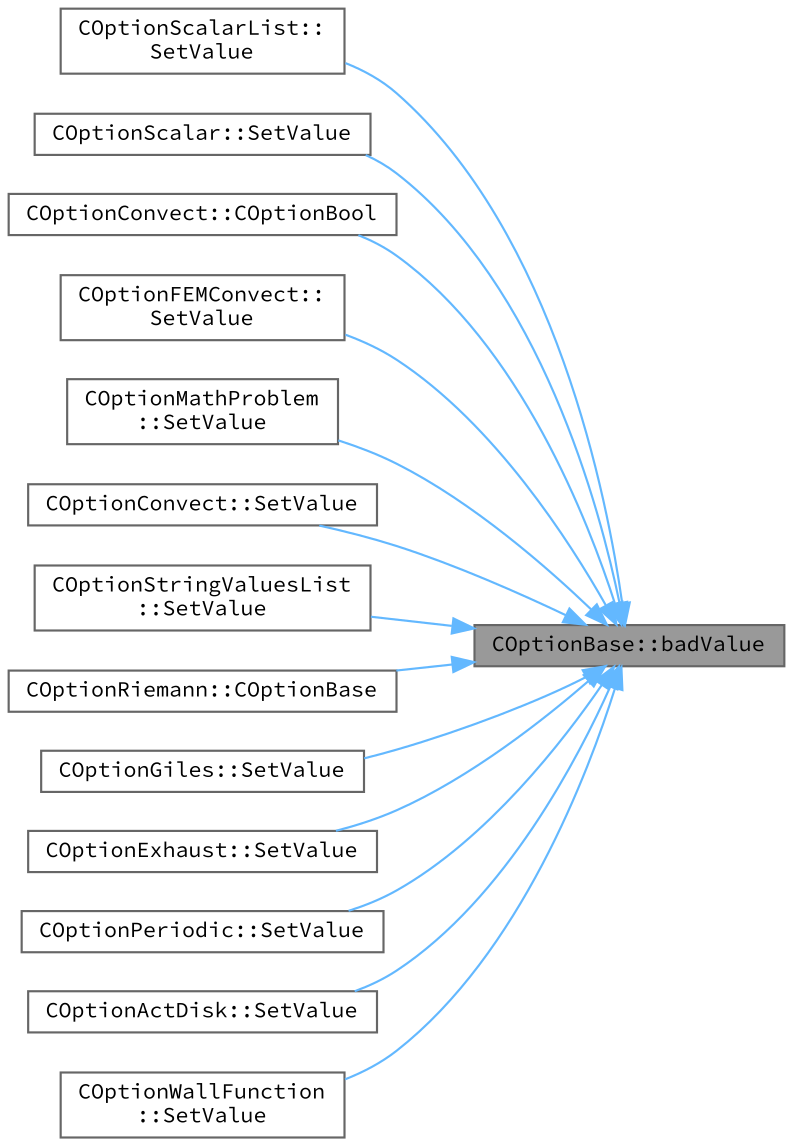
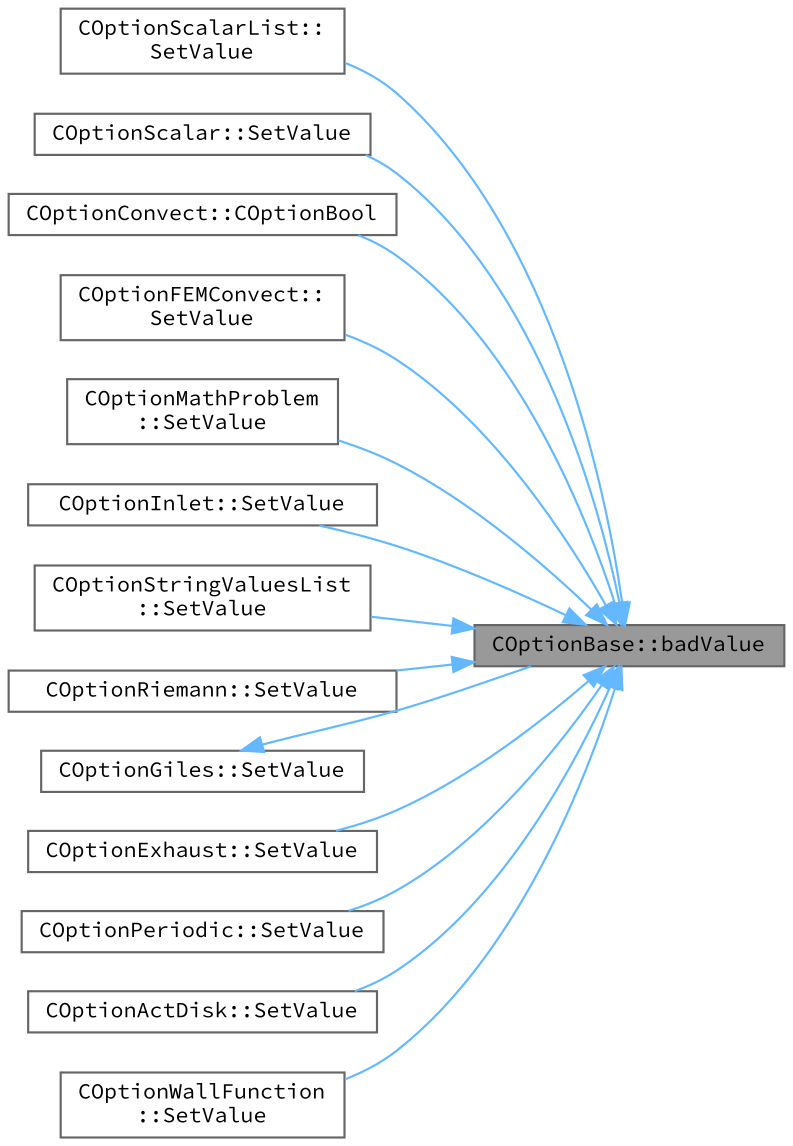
(203, 505) -> (203, 505)
(203, 691) -> (203, 691)
(477, 723) -> (398, 710)
